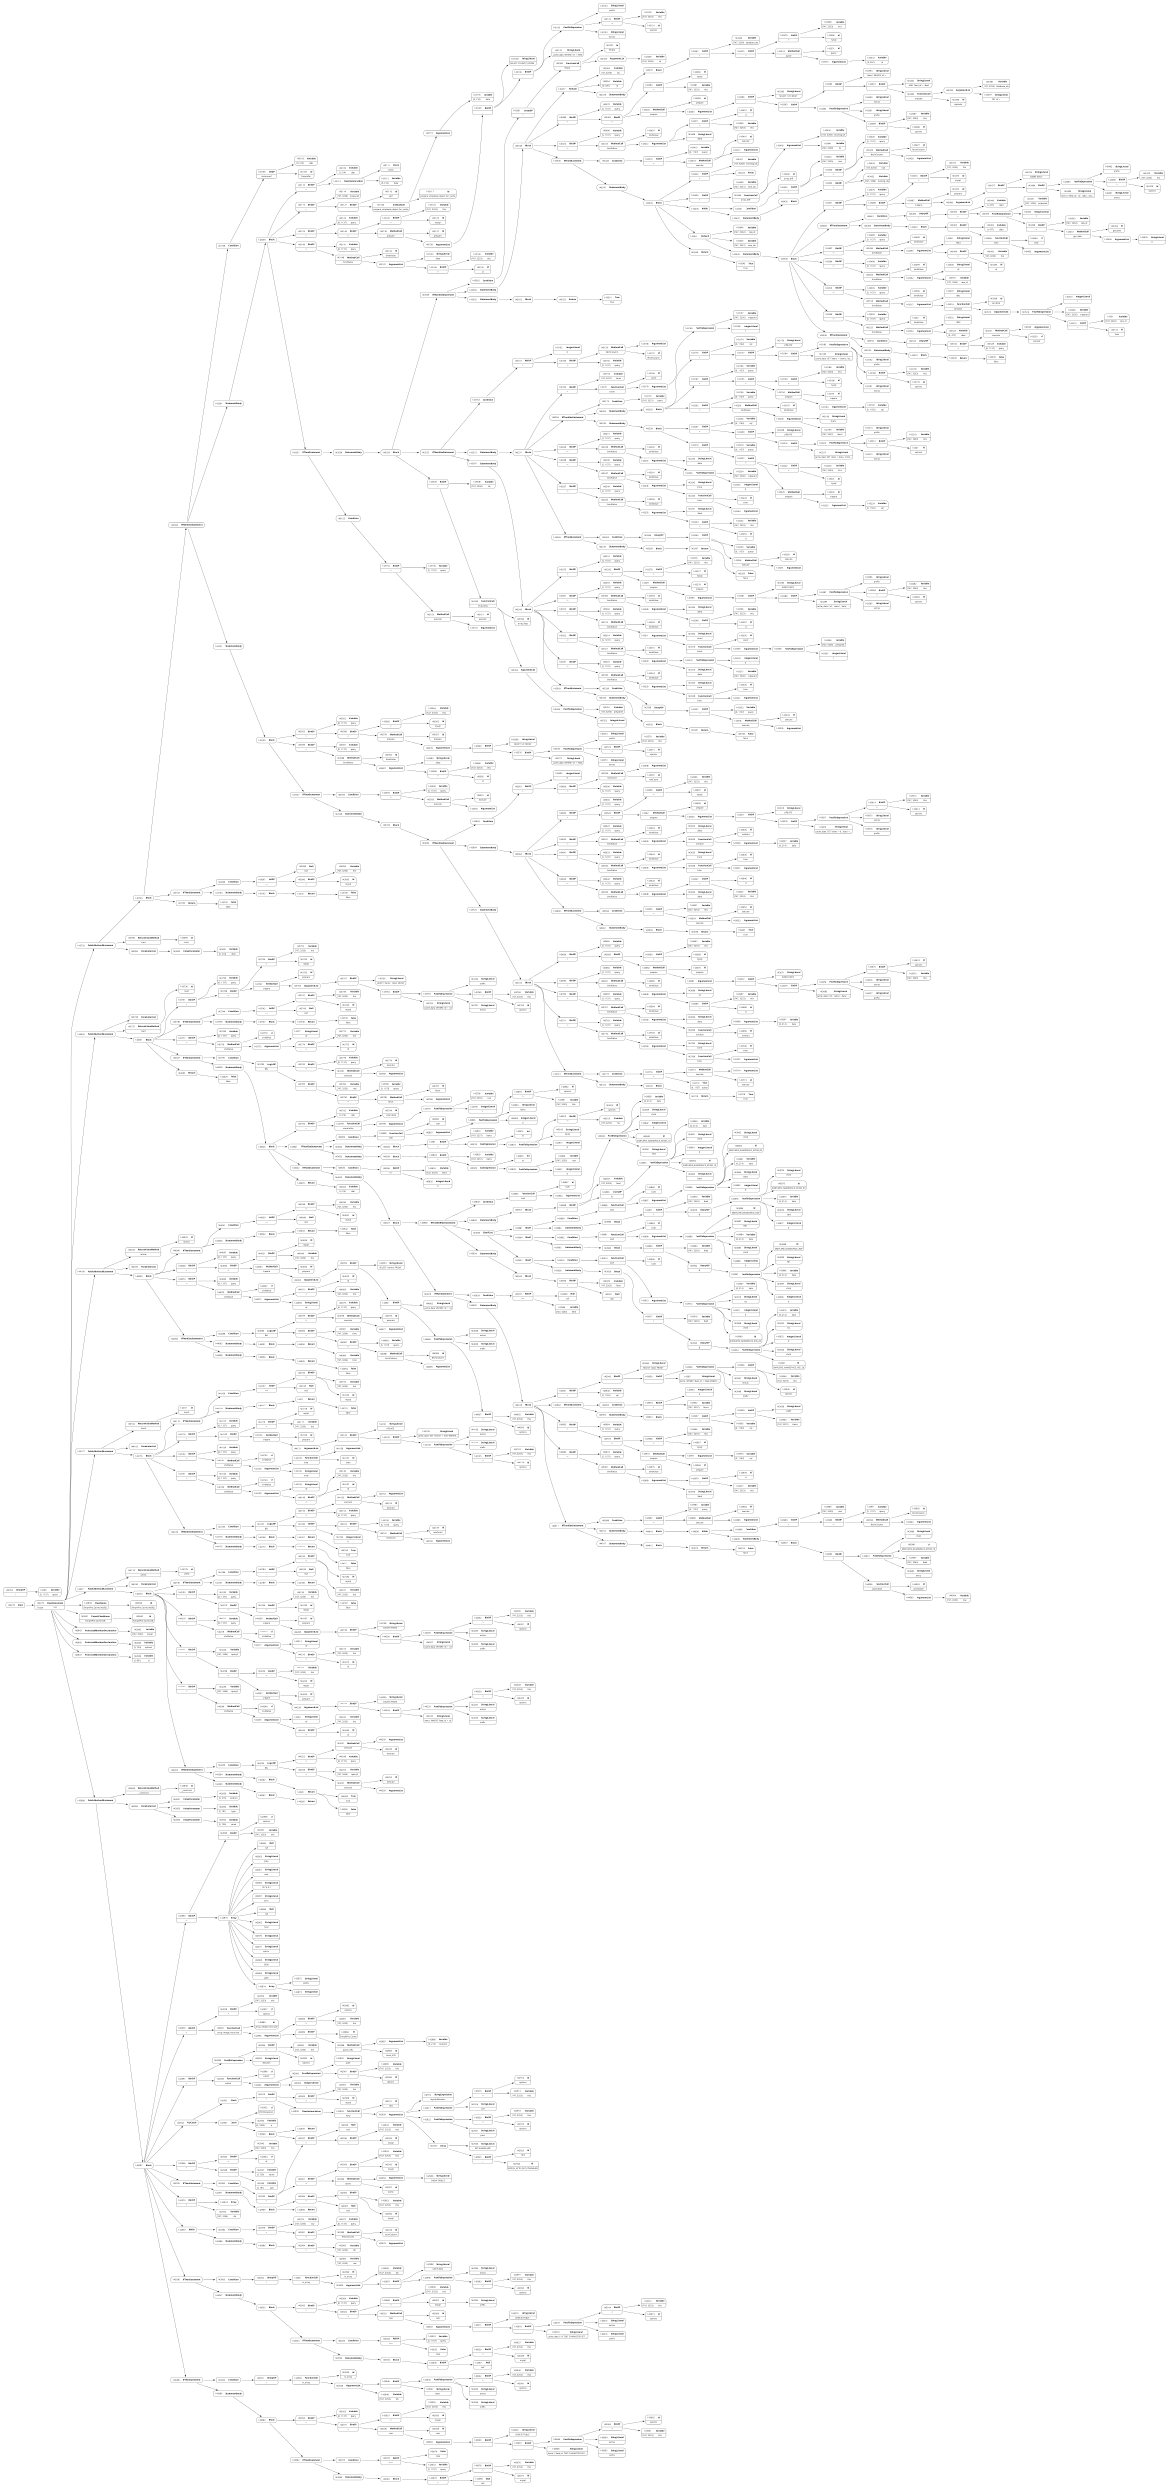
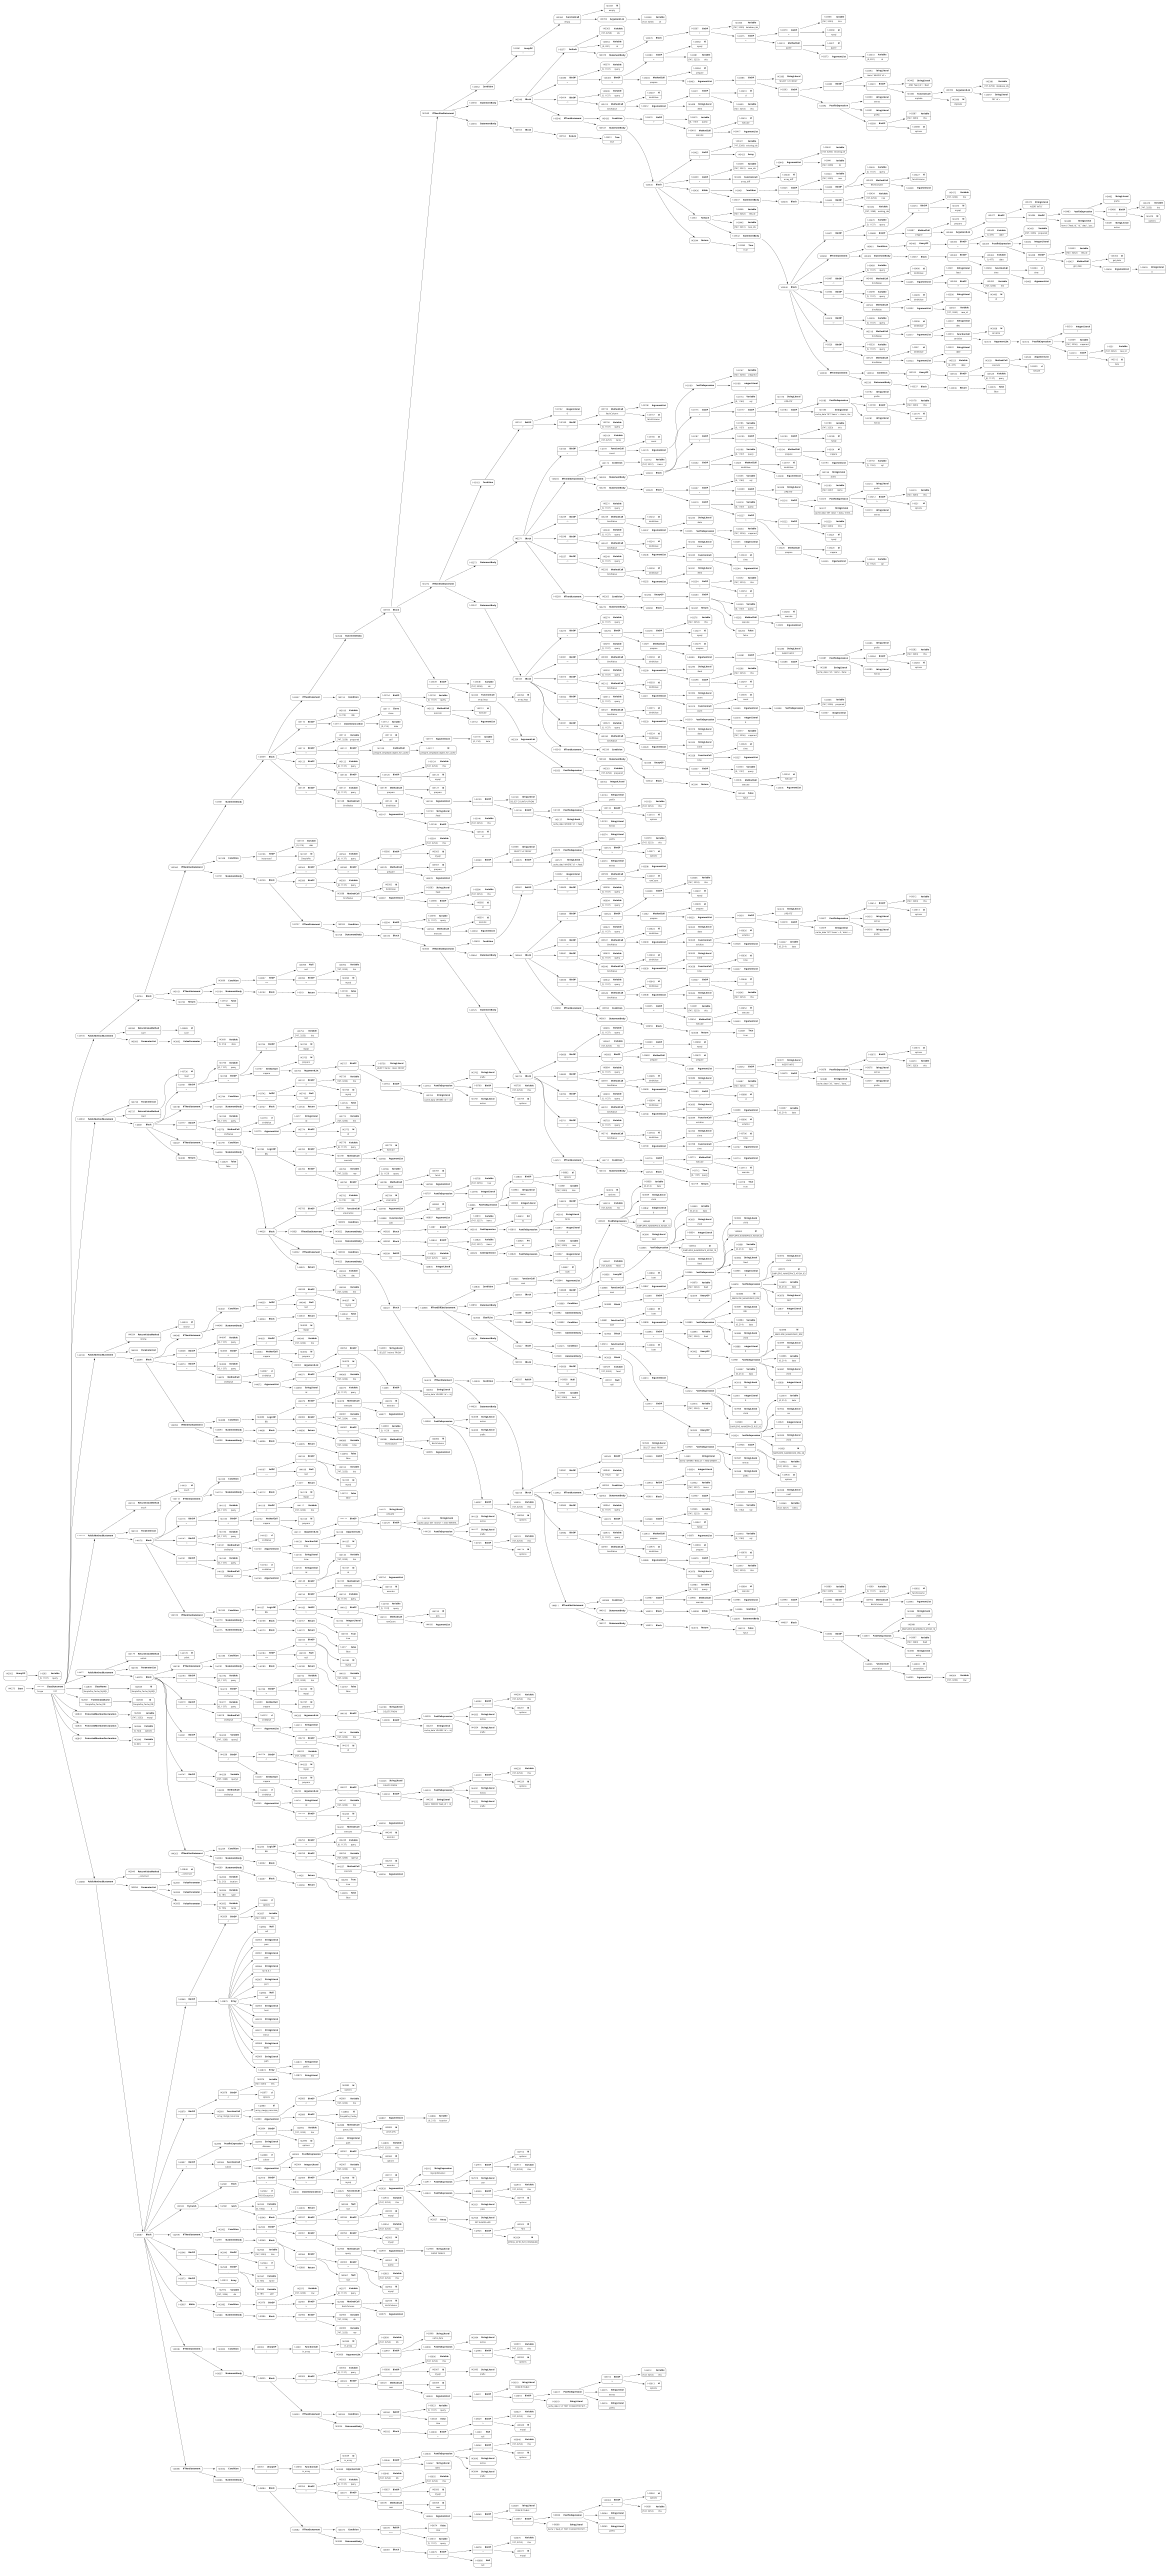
(675, 950) -> (633, 1044)
(438, 1532) -> (438, 1616)
